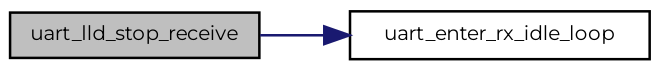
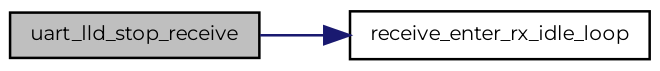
(500, 35) -> (500, 35)
